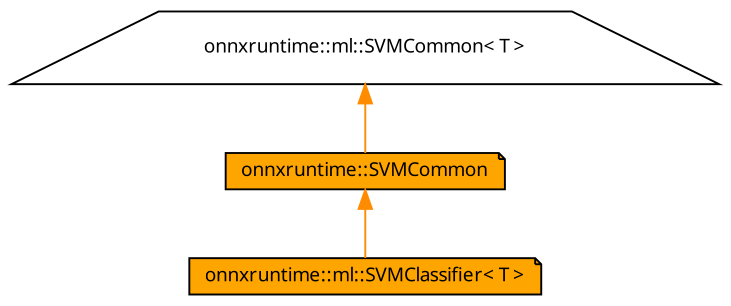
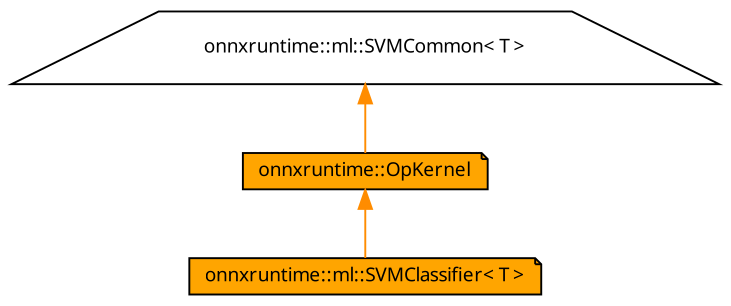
(365, 171) -> (365, 171)
